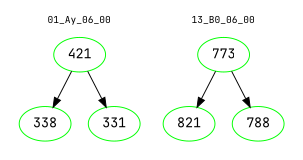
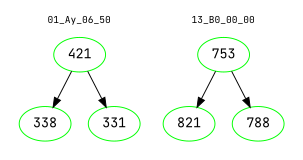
(80, 21) -> (80, 21)
(224, 21) -> (224, 21)
(224, 55) -> (224, 55)
